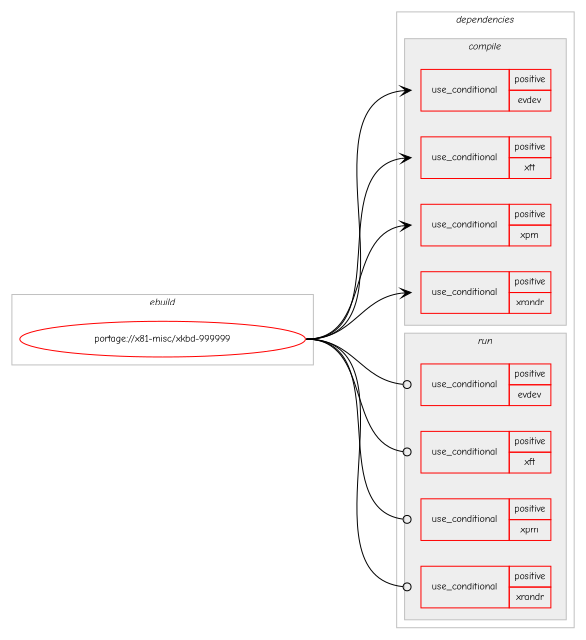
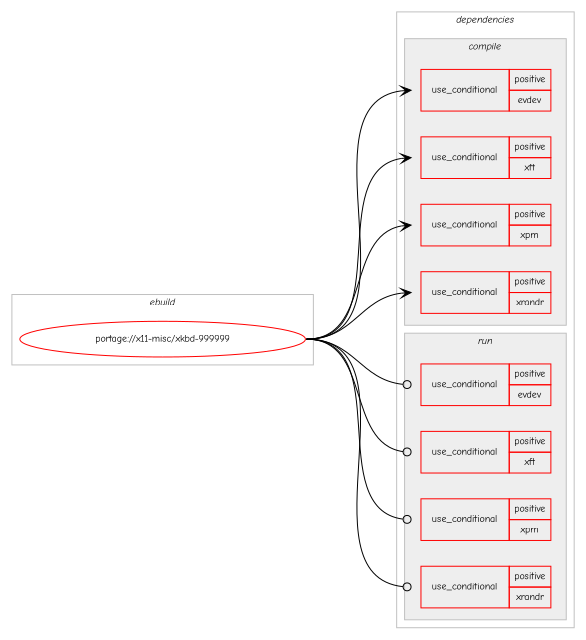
(163, 339) -> (163, 339)
